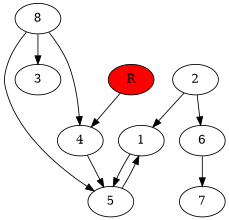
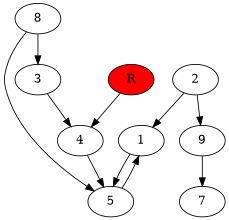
(71, 72) -> (57, 107)
(202, 141) -> (202, 141)
